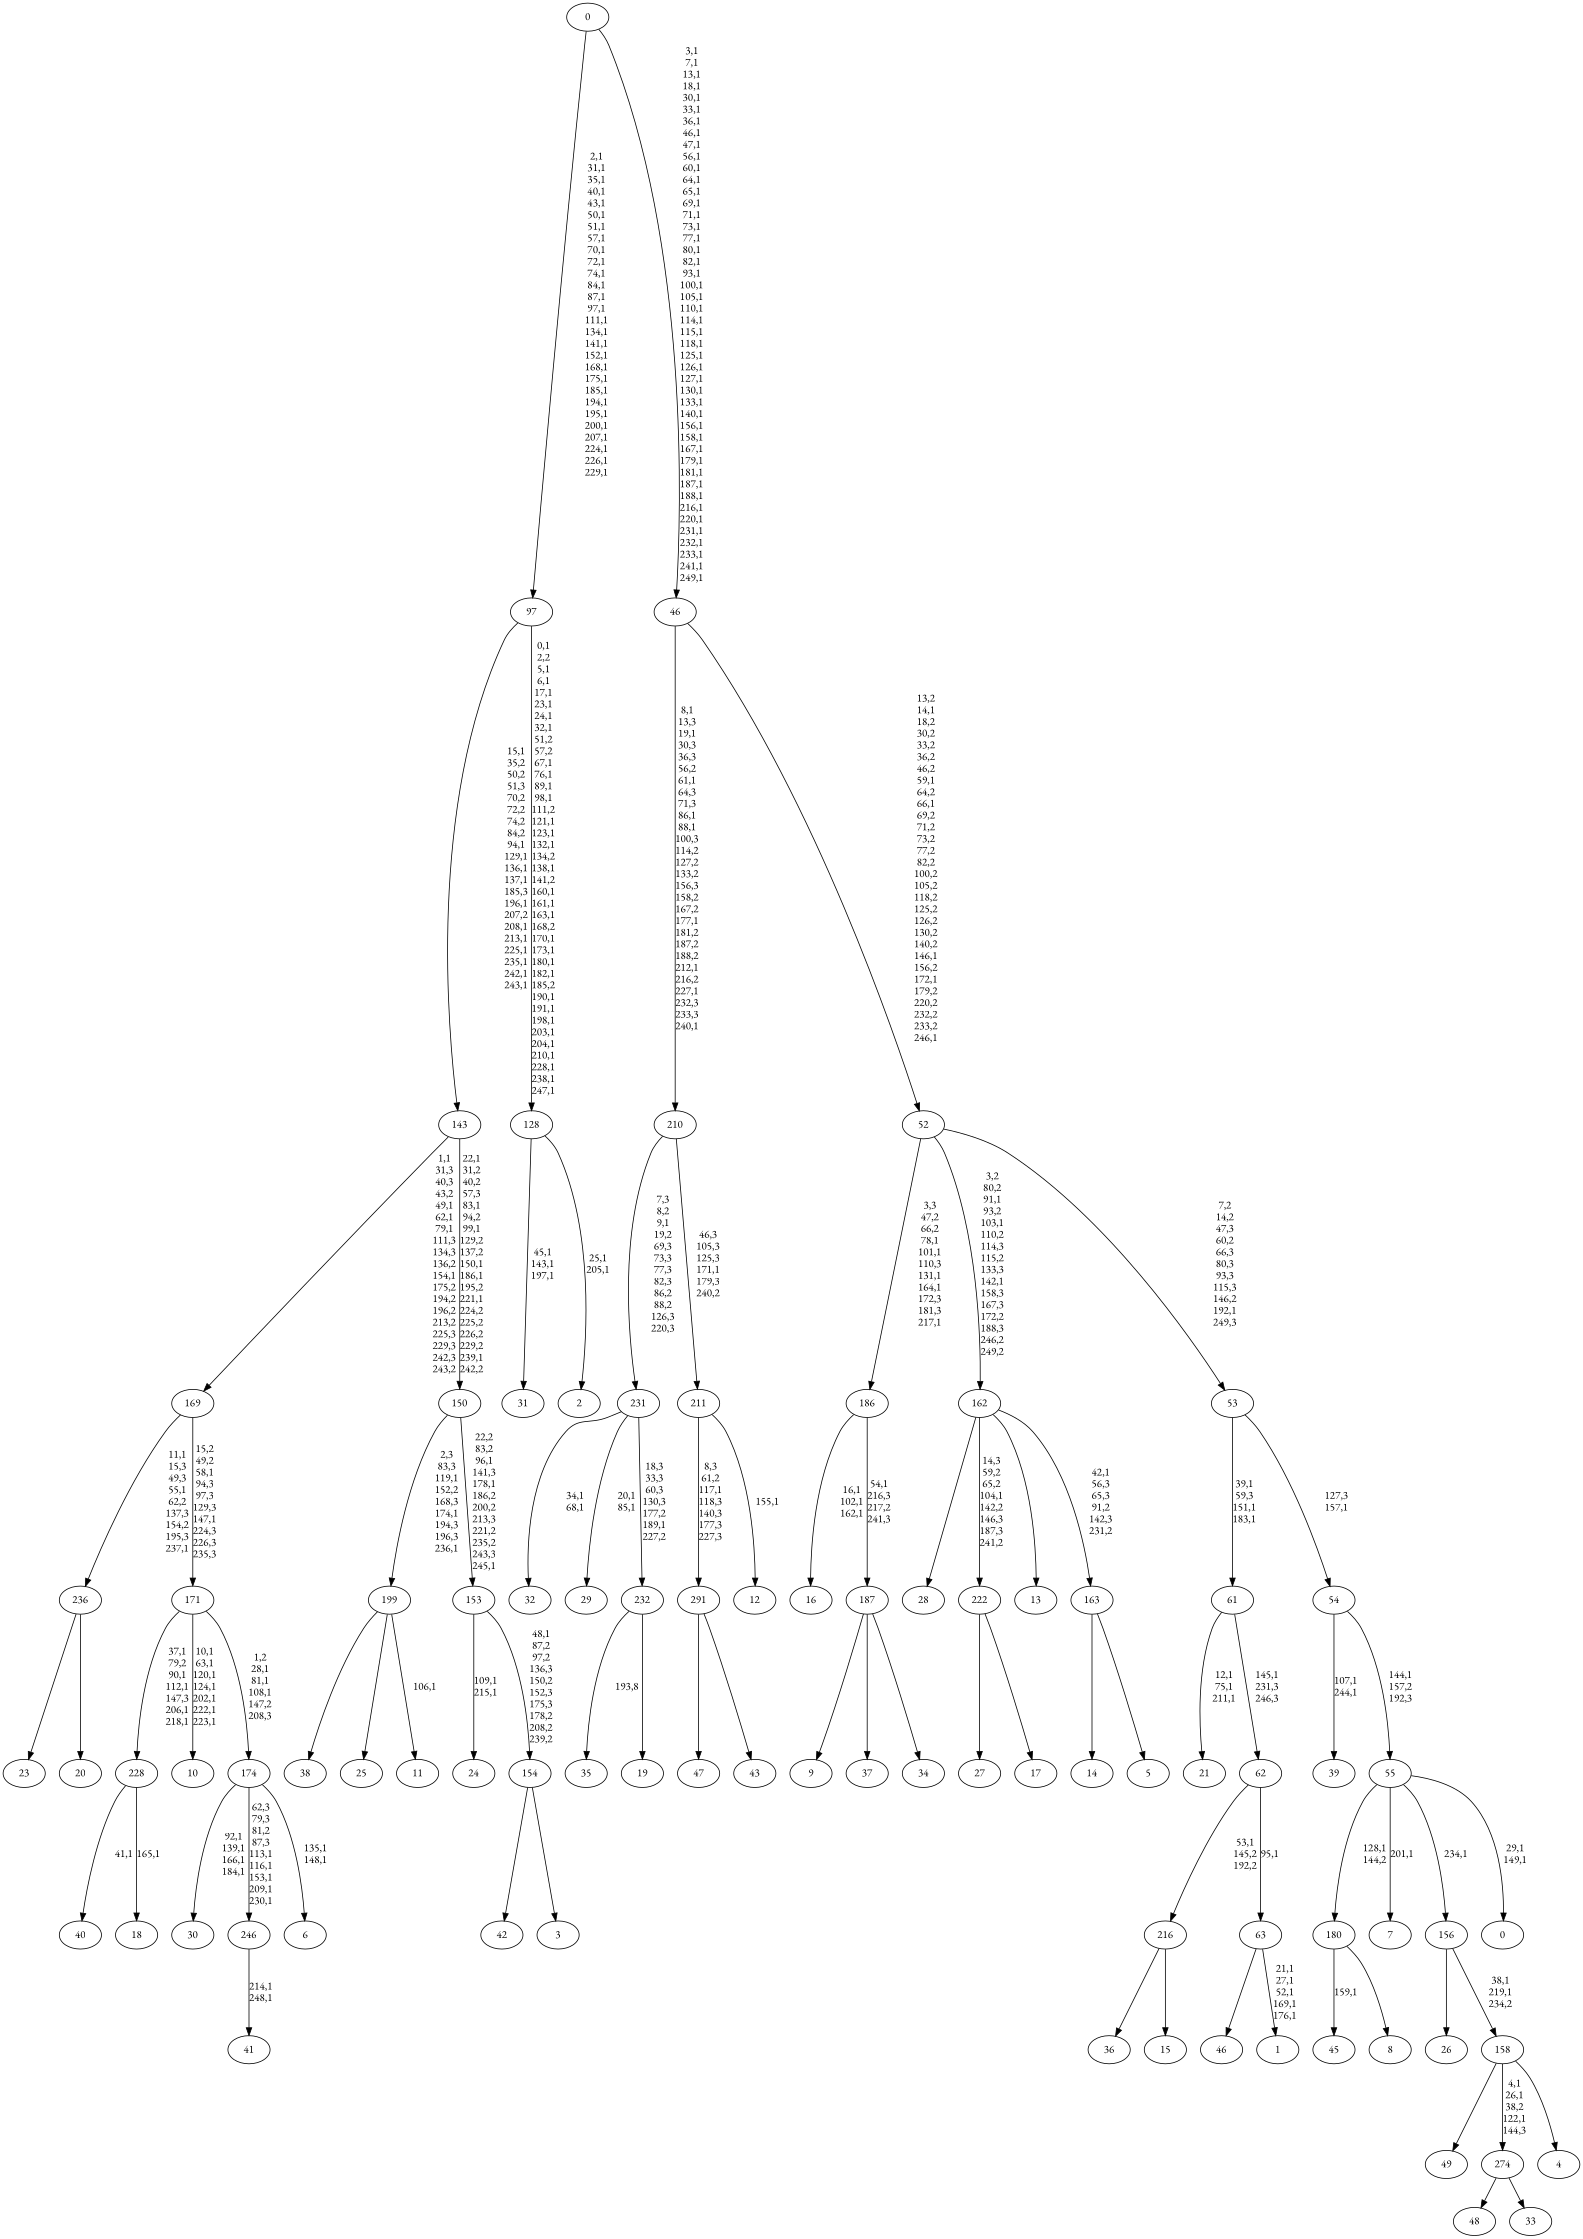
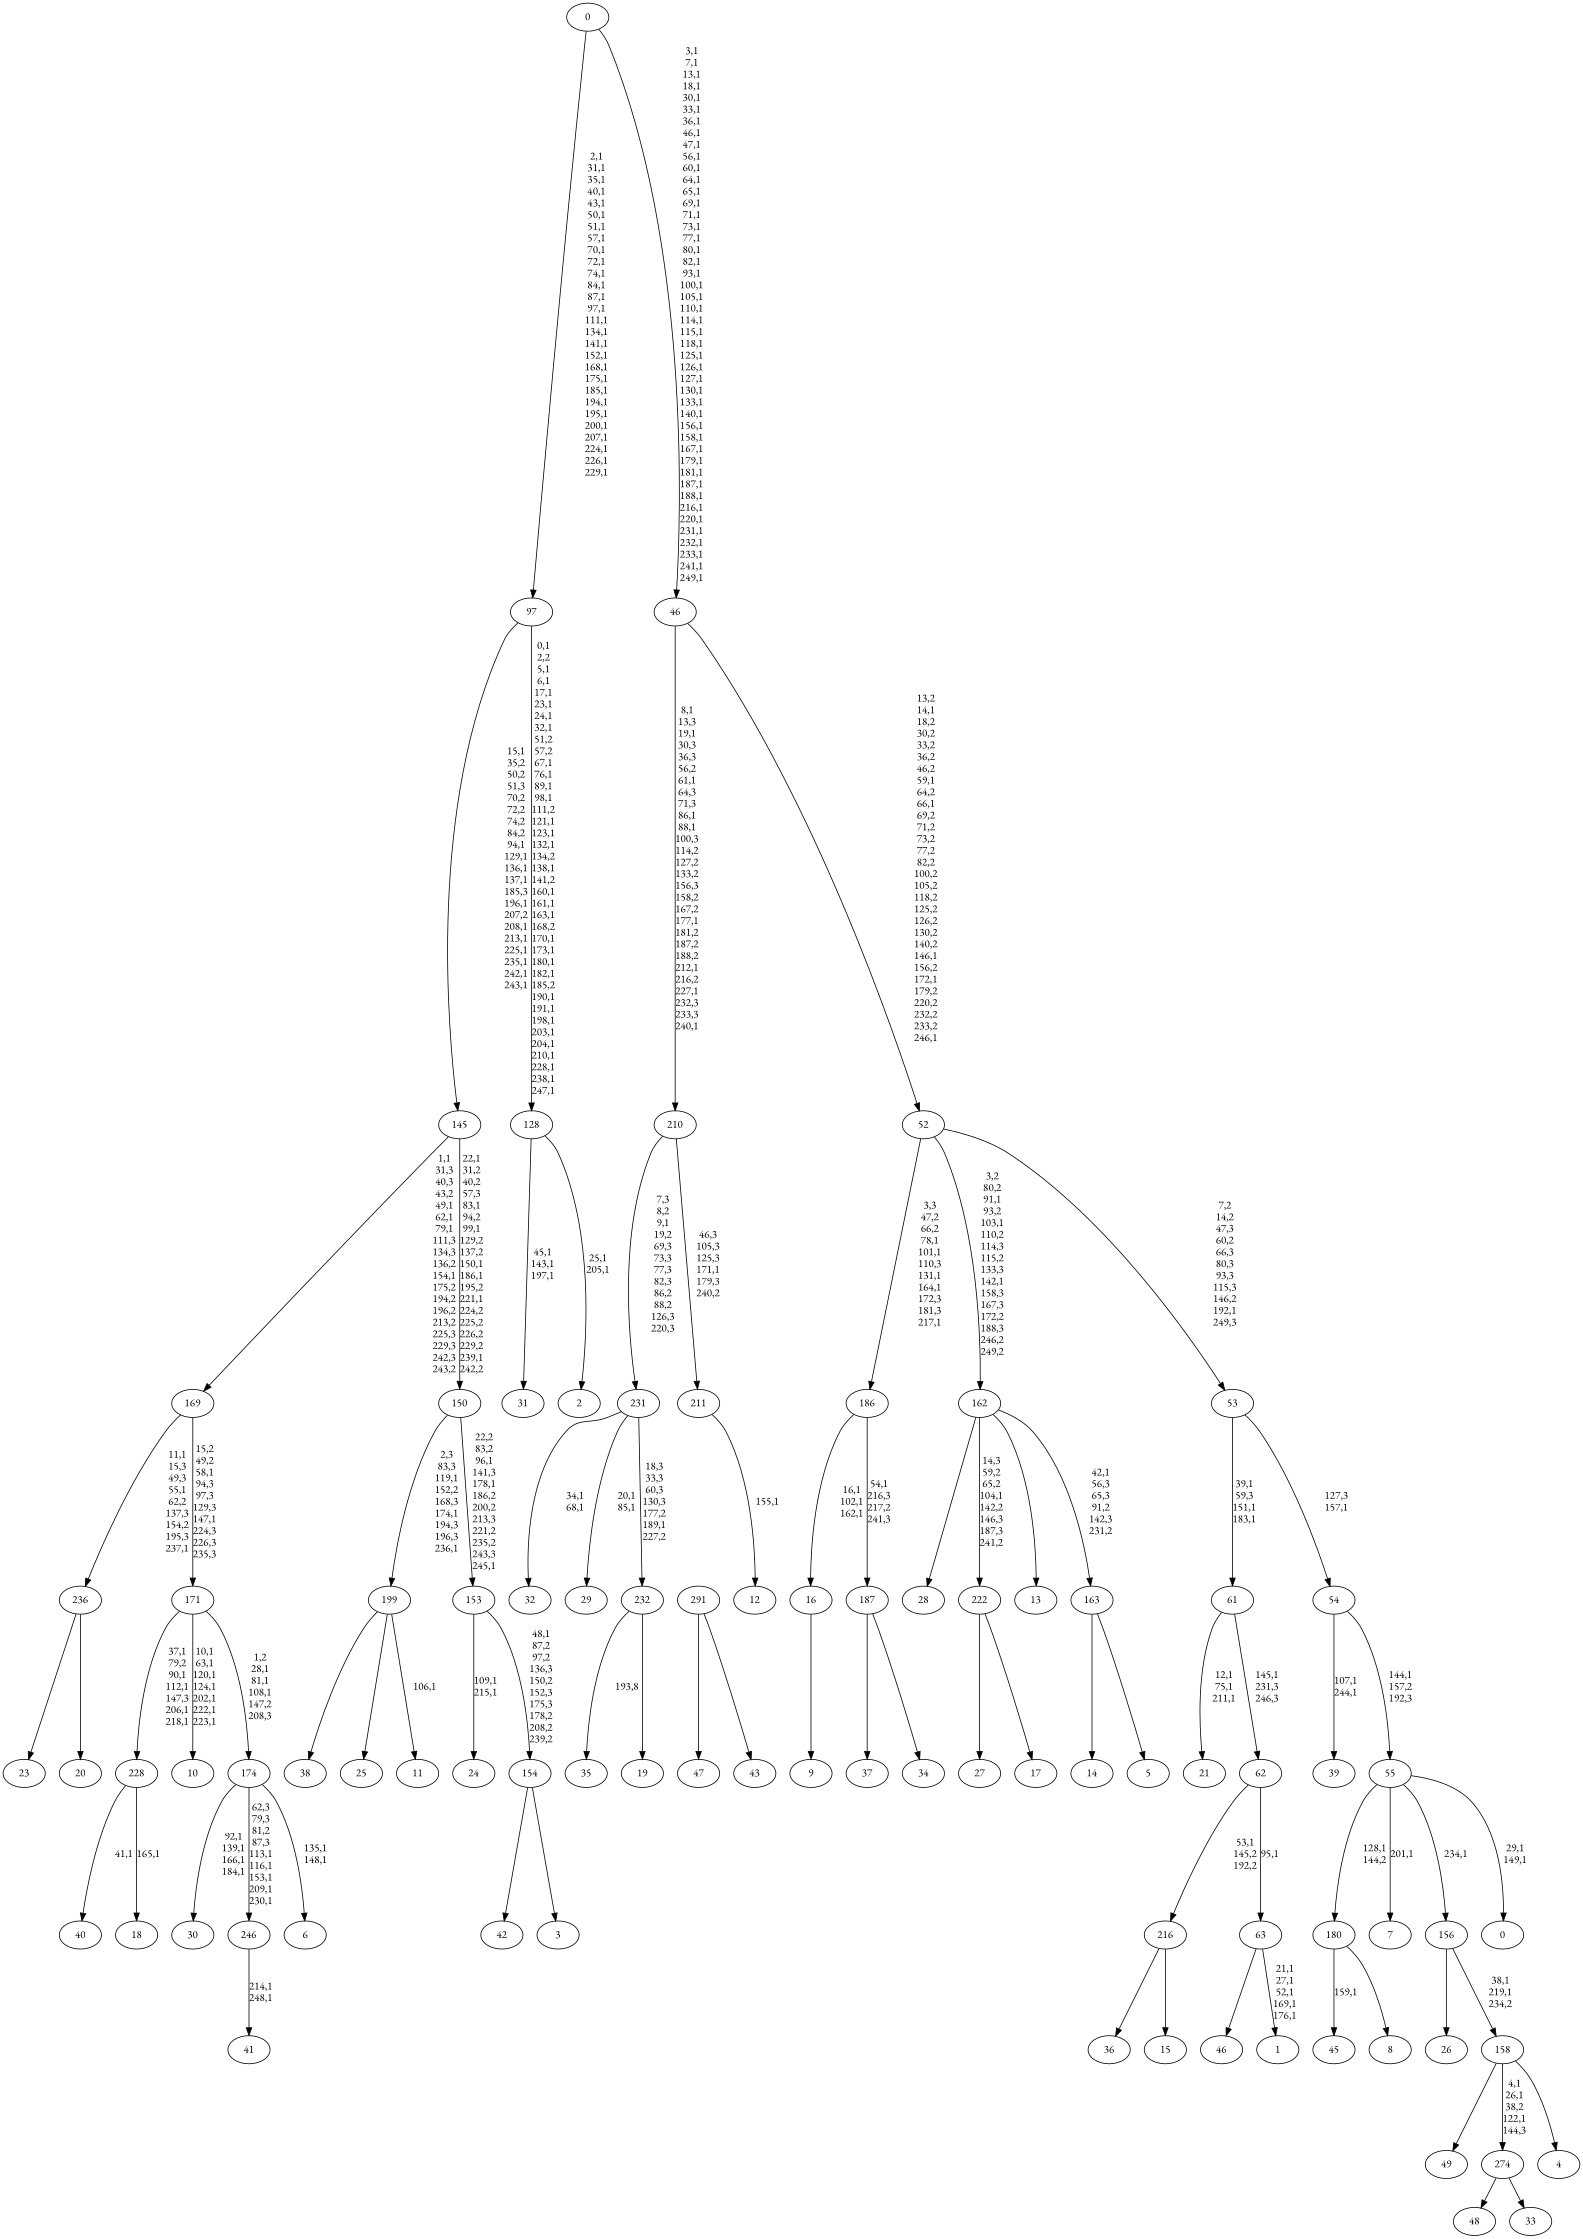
(460, 1125) -> (460, 1125)
(699, 1498) -> none
(842, 1684) -> (811, 1683)
